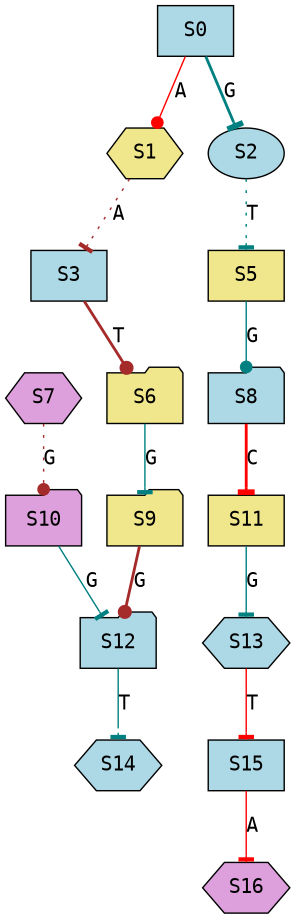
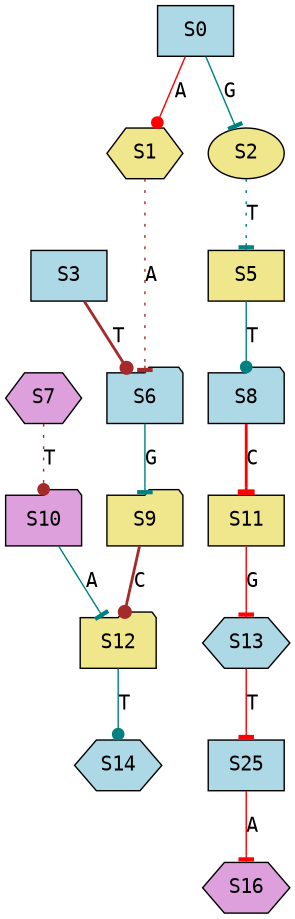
(220, 89) -> (220, 89)
(246, 153) -> (246, 153)
(109, 212) -> (145, 272)
(253, 337) -> (253, 337)
(145, 398) -> (145, 398)
(50, 459) -> (50, 459)
(246, 578) -> (246, 578)
(92, 582) -> (92, 582)
(140, 582) -> (140, 582)
(118, 643) -> (118, 643)
(118, 698) -> (118, 698)
(246, 765) -> (246, 765)
